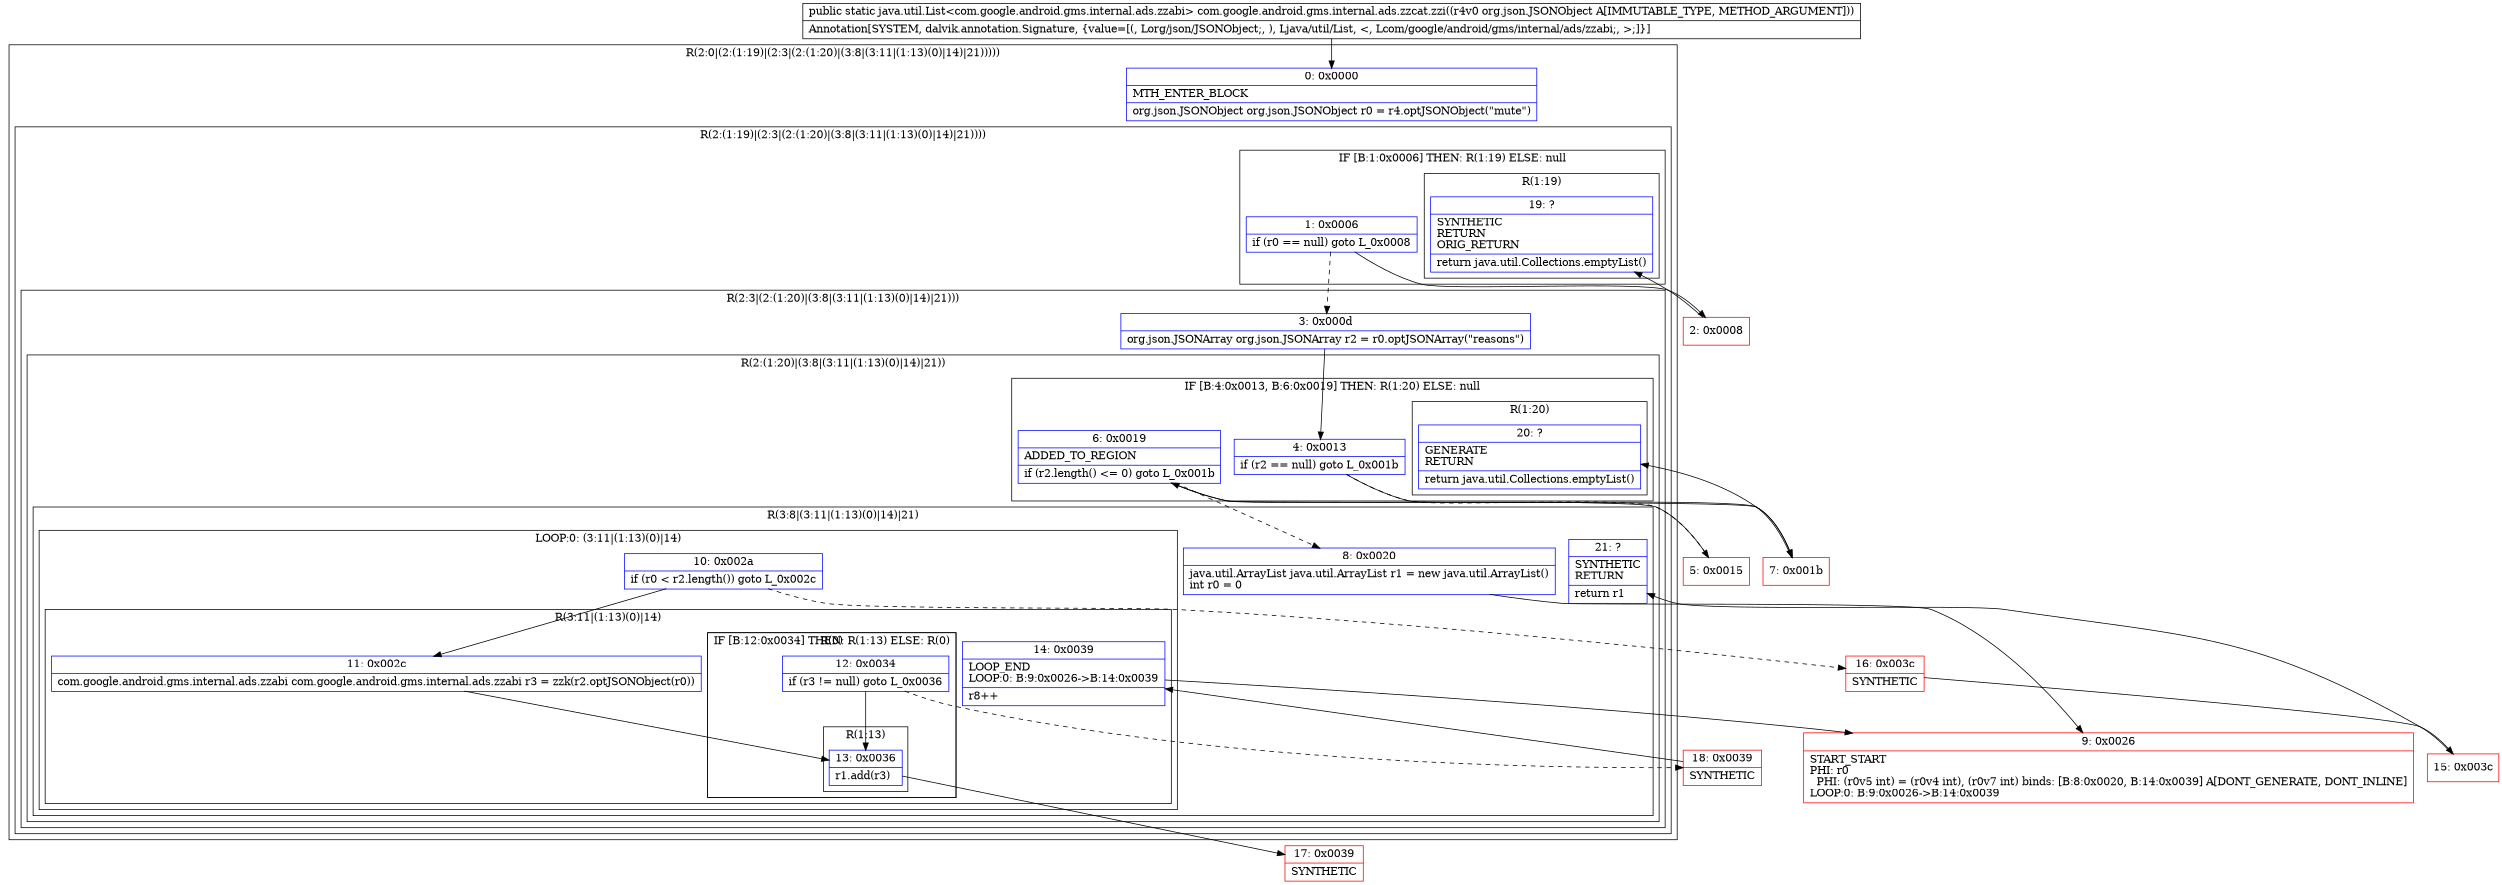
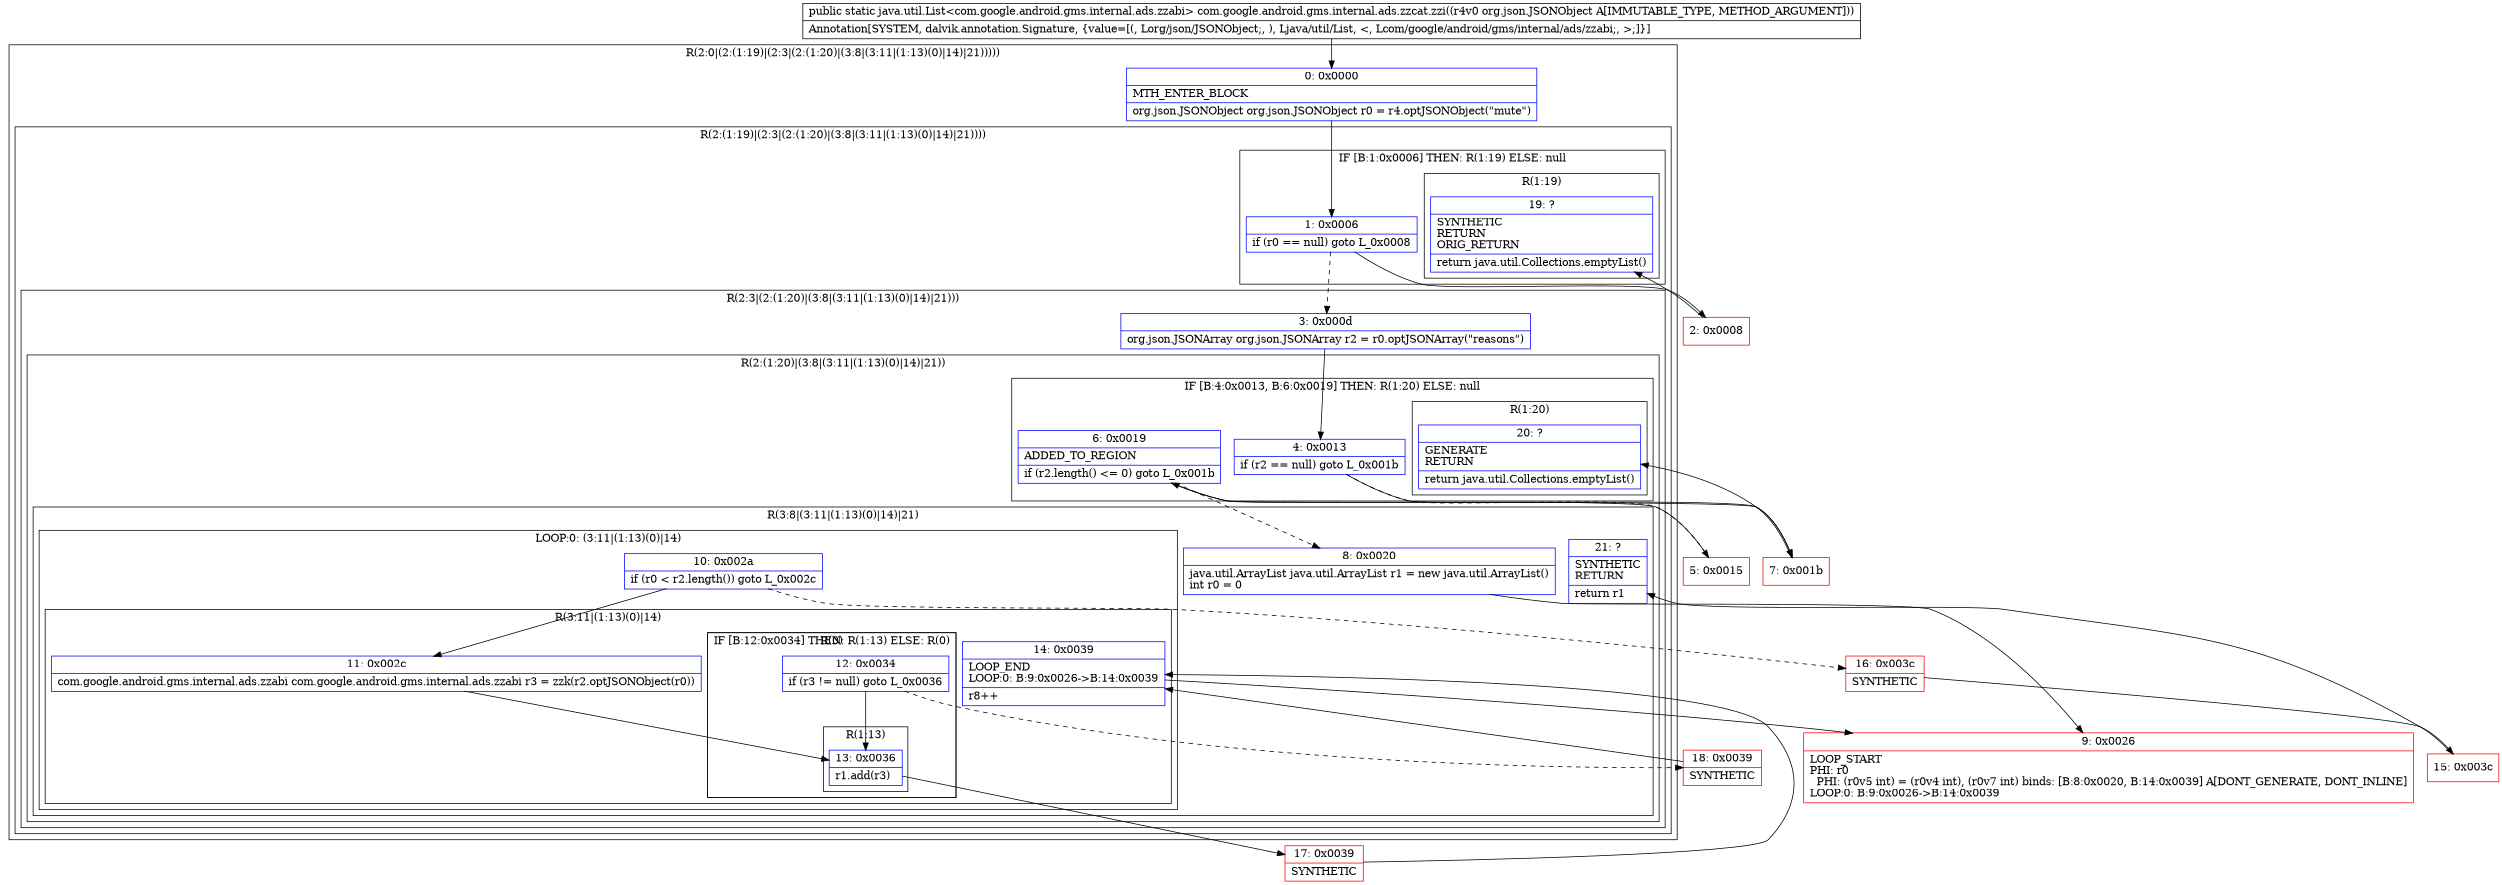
none -> (1332, 165)
none -> (1738, 712)
(1848, 760) -> (1846, 760)
